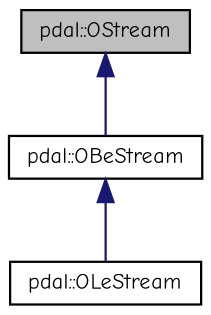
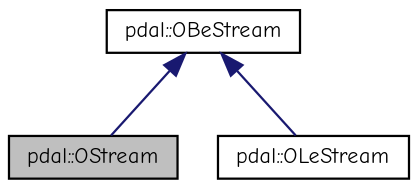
(106, 106) -> (140, 103)
